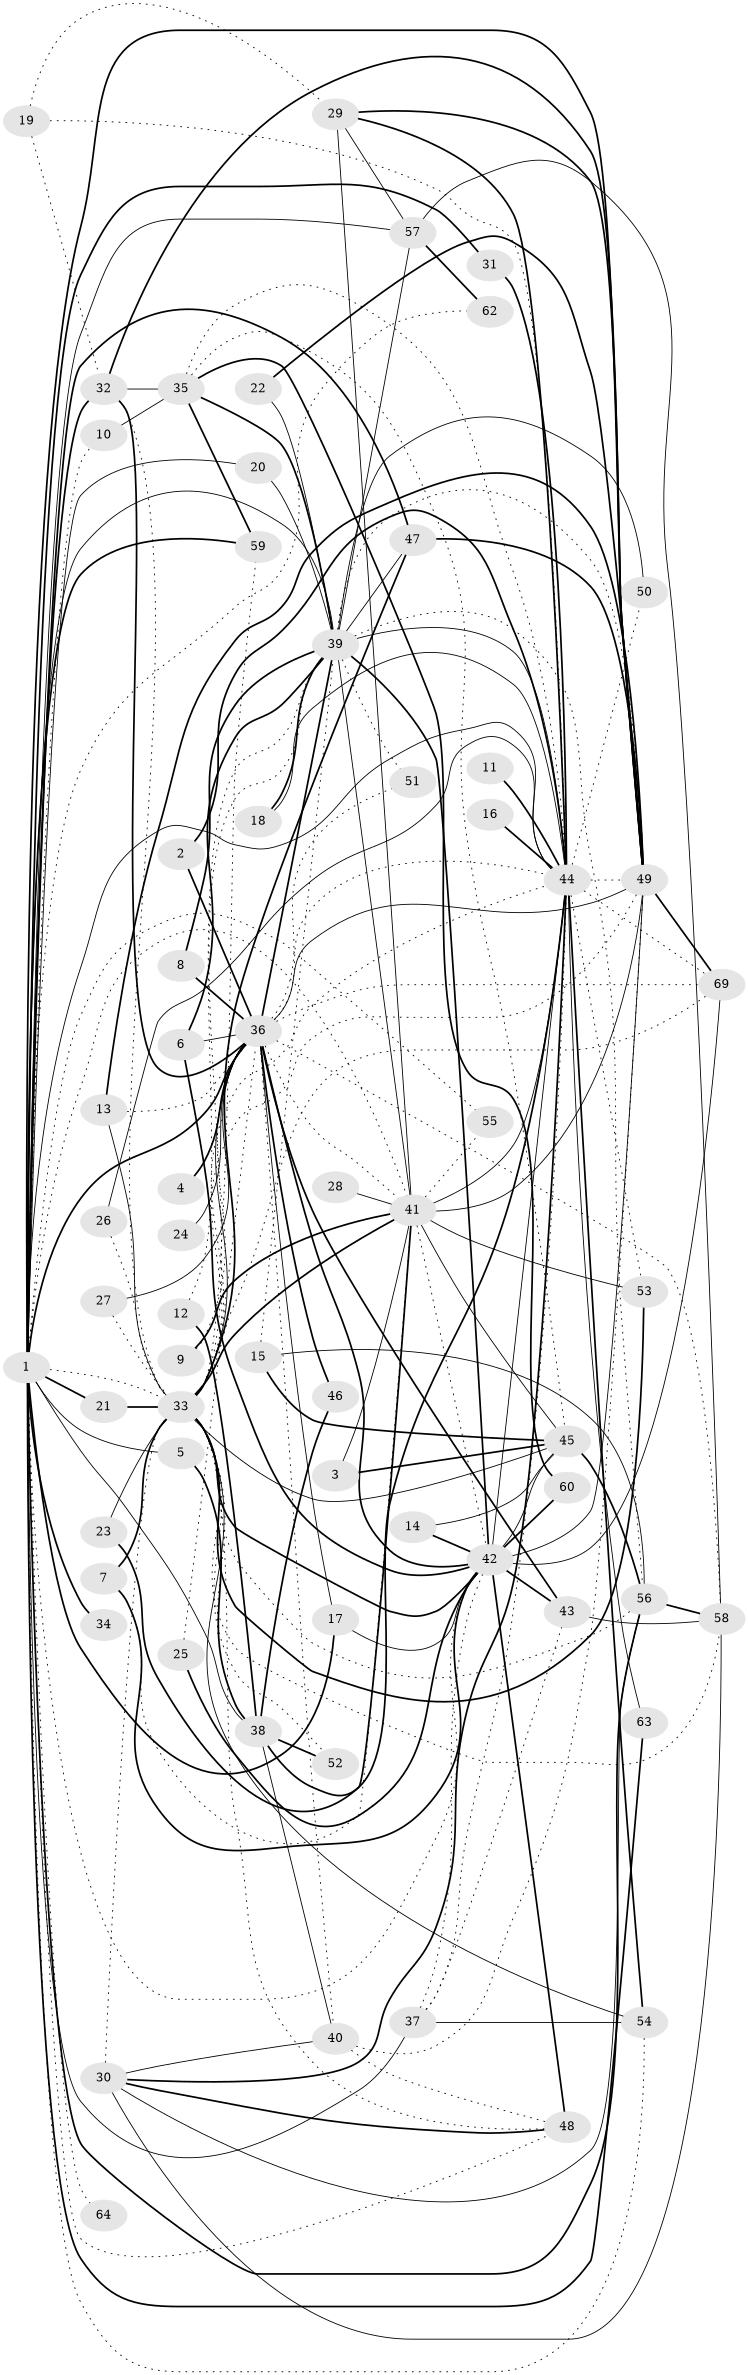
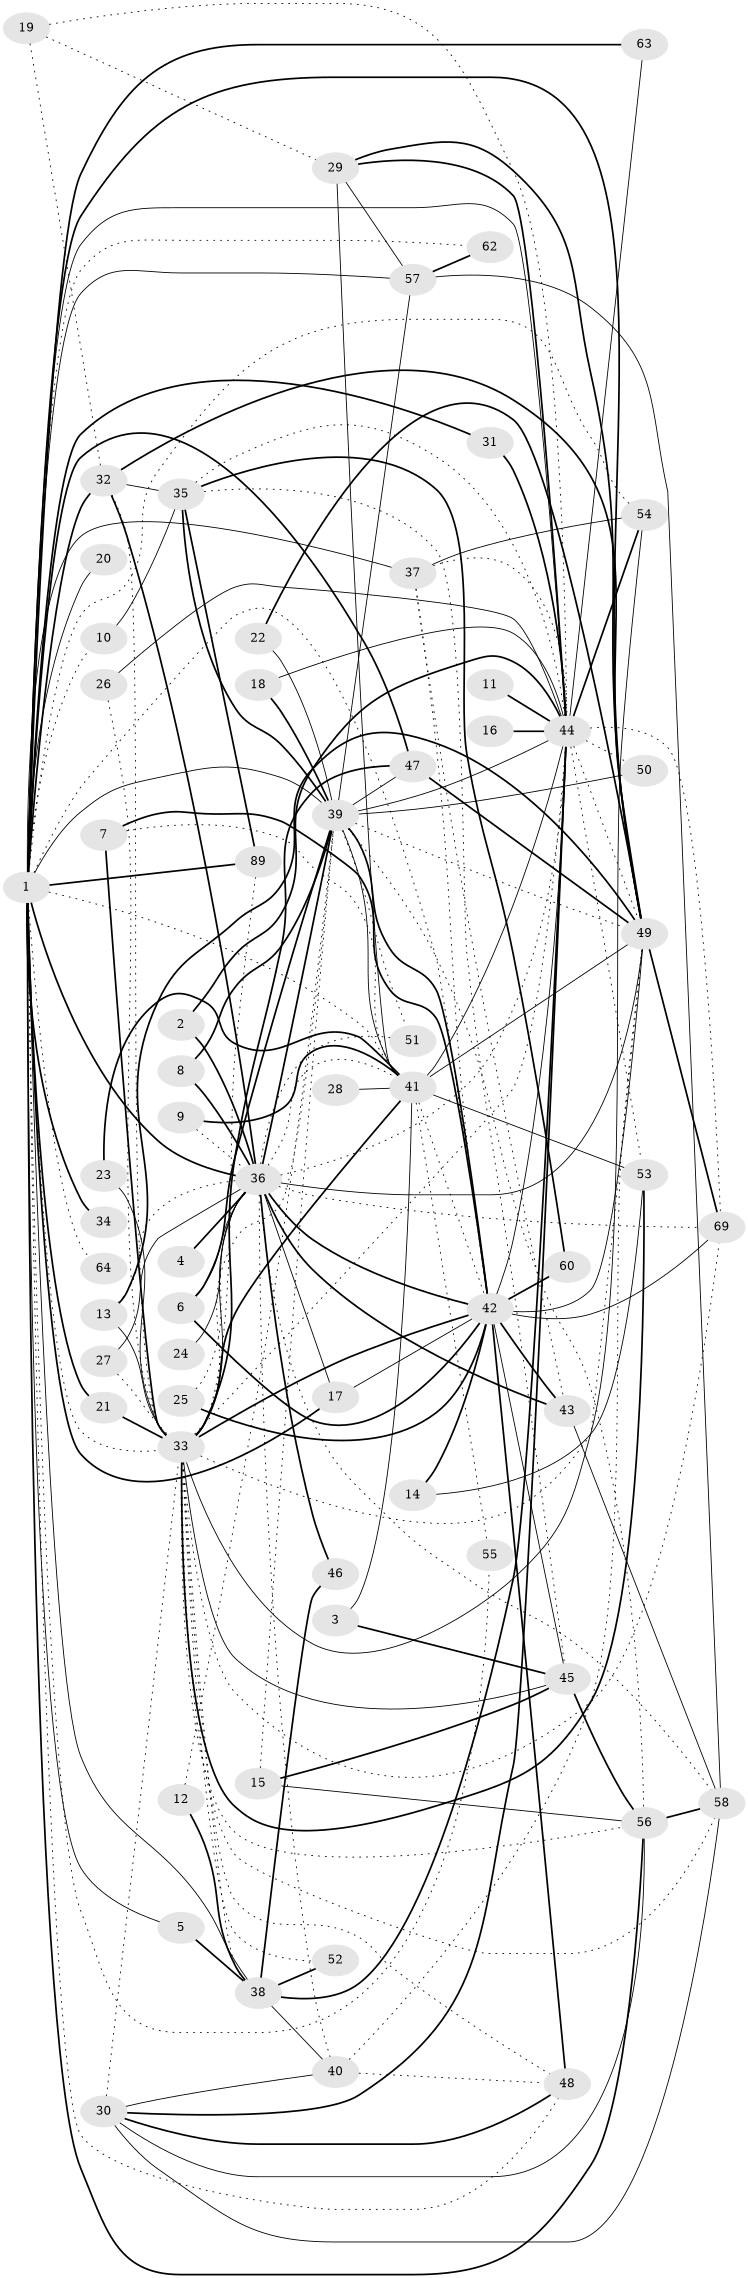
(292, 515) -> none
(258, 547) -> (258, 862)
(484, 1329) -> none
(504, 1505) -> (608, 1398)
